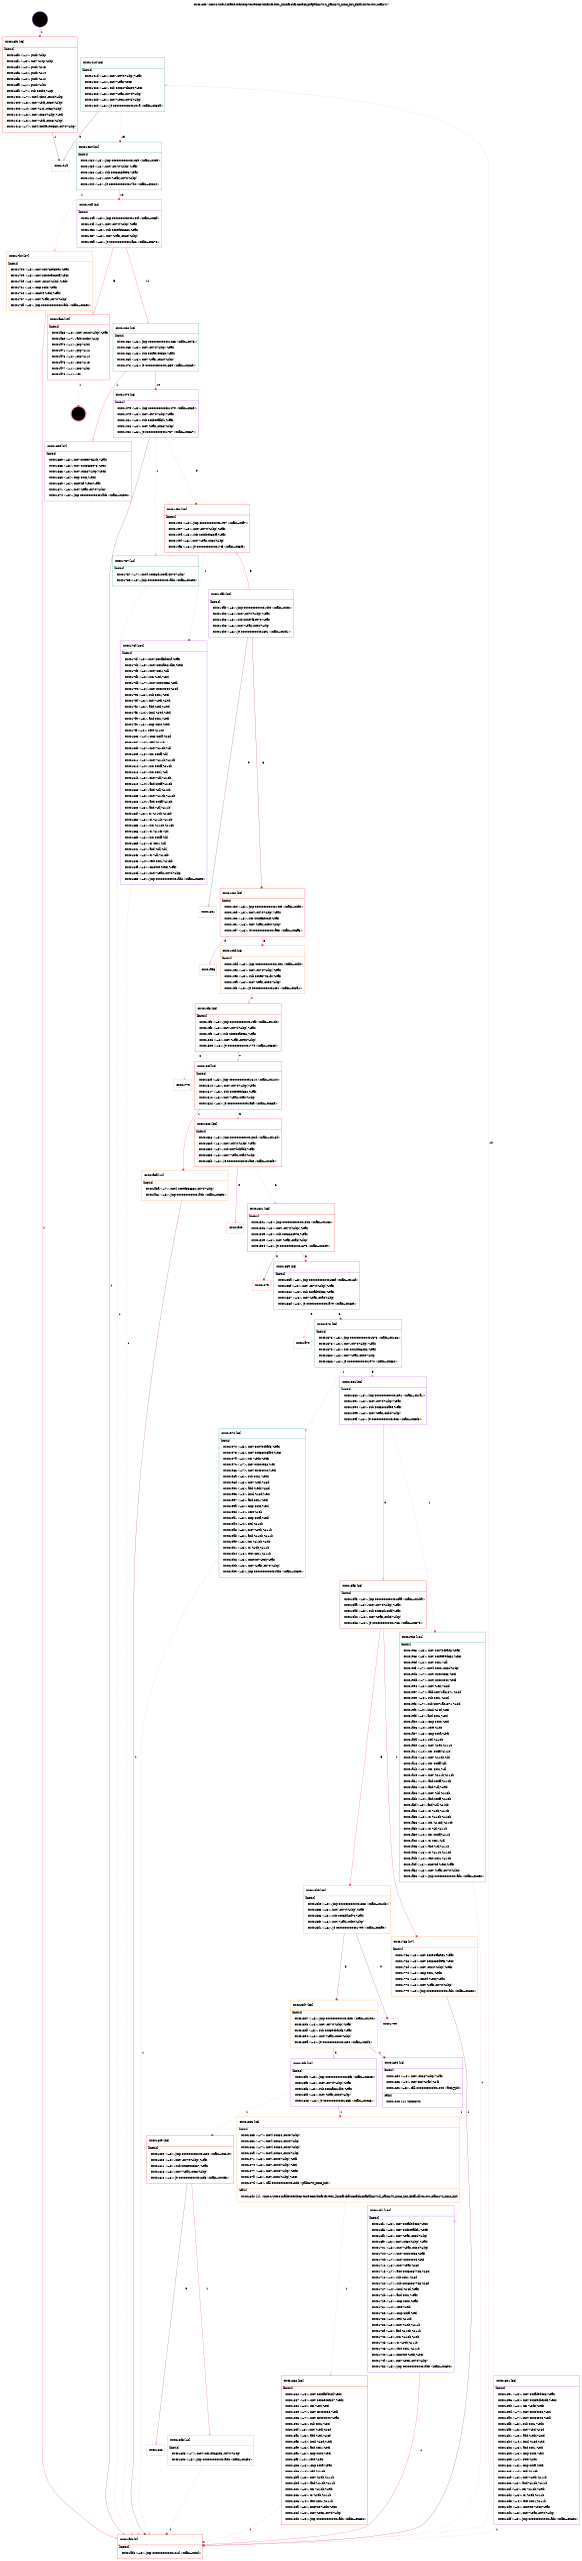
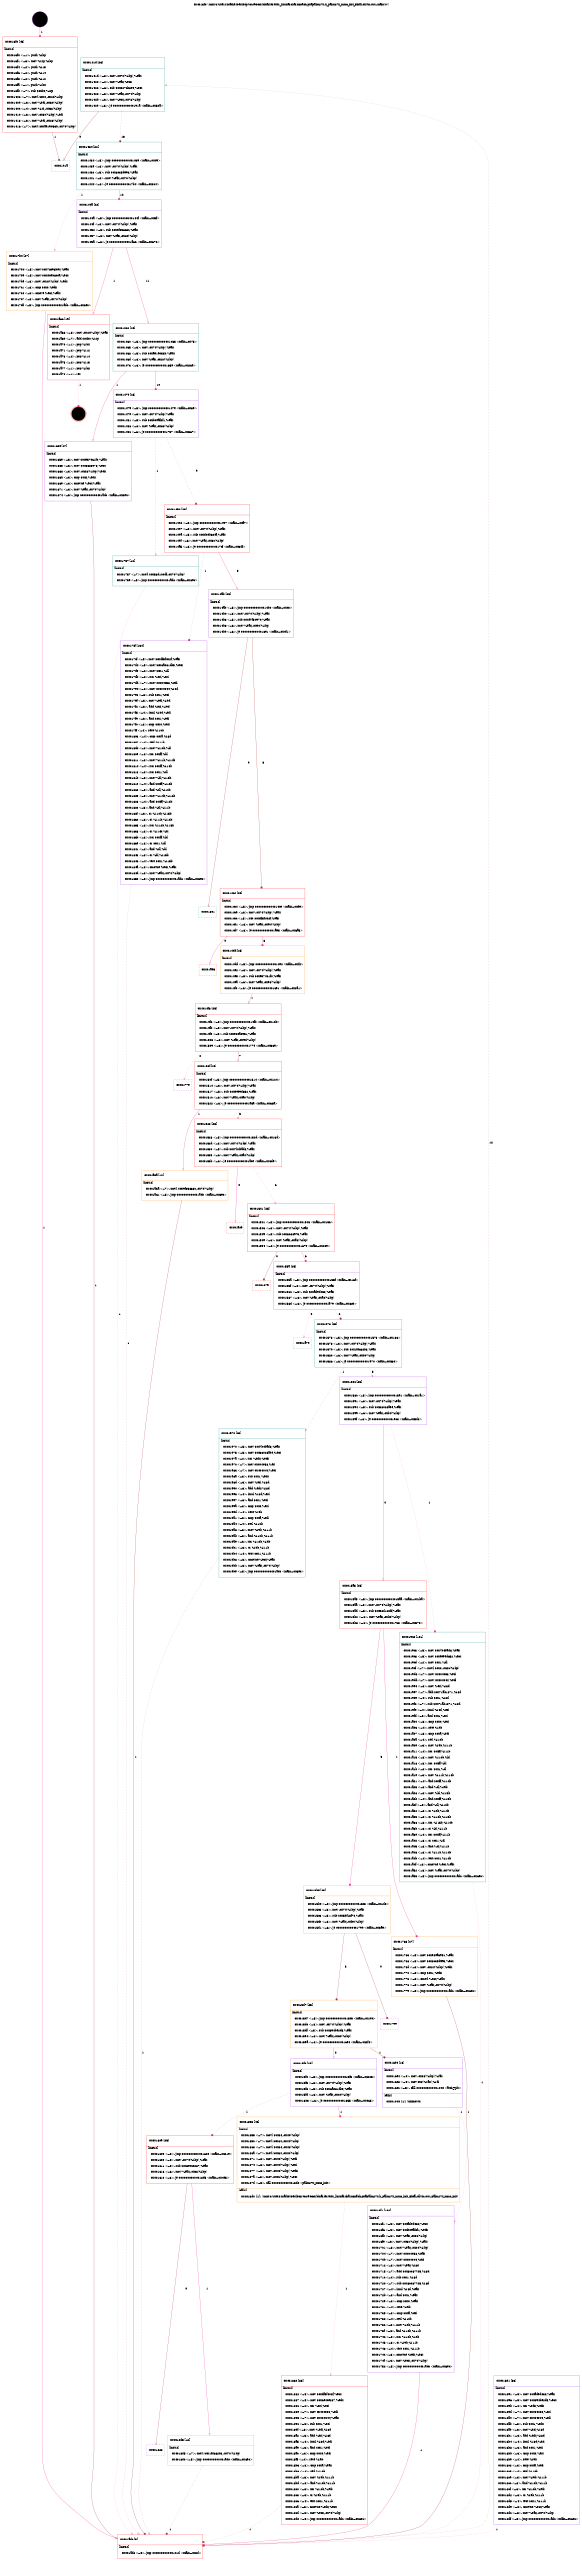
(114, 281) -> (114, 281)
(245, 571) -> (228, 570)
(186, 1137) -> (186, 1137)
(110, 1485) -> (94, 1524)
